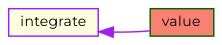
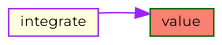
(132, 32) -> (117, 13)
